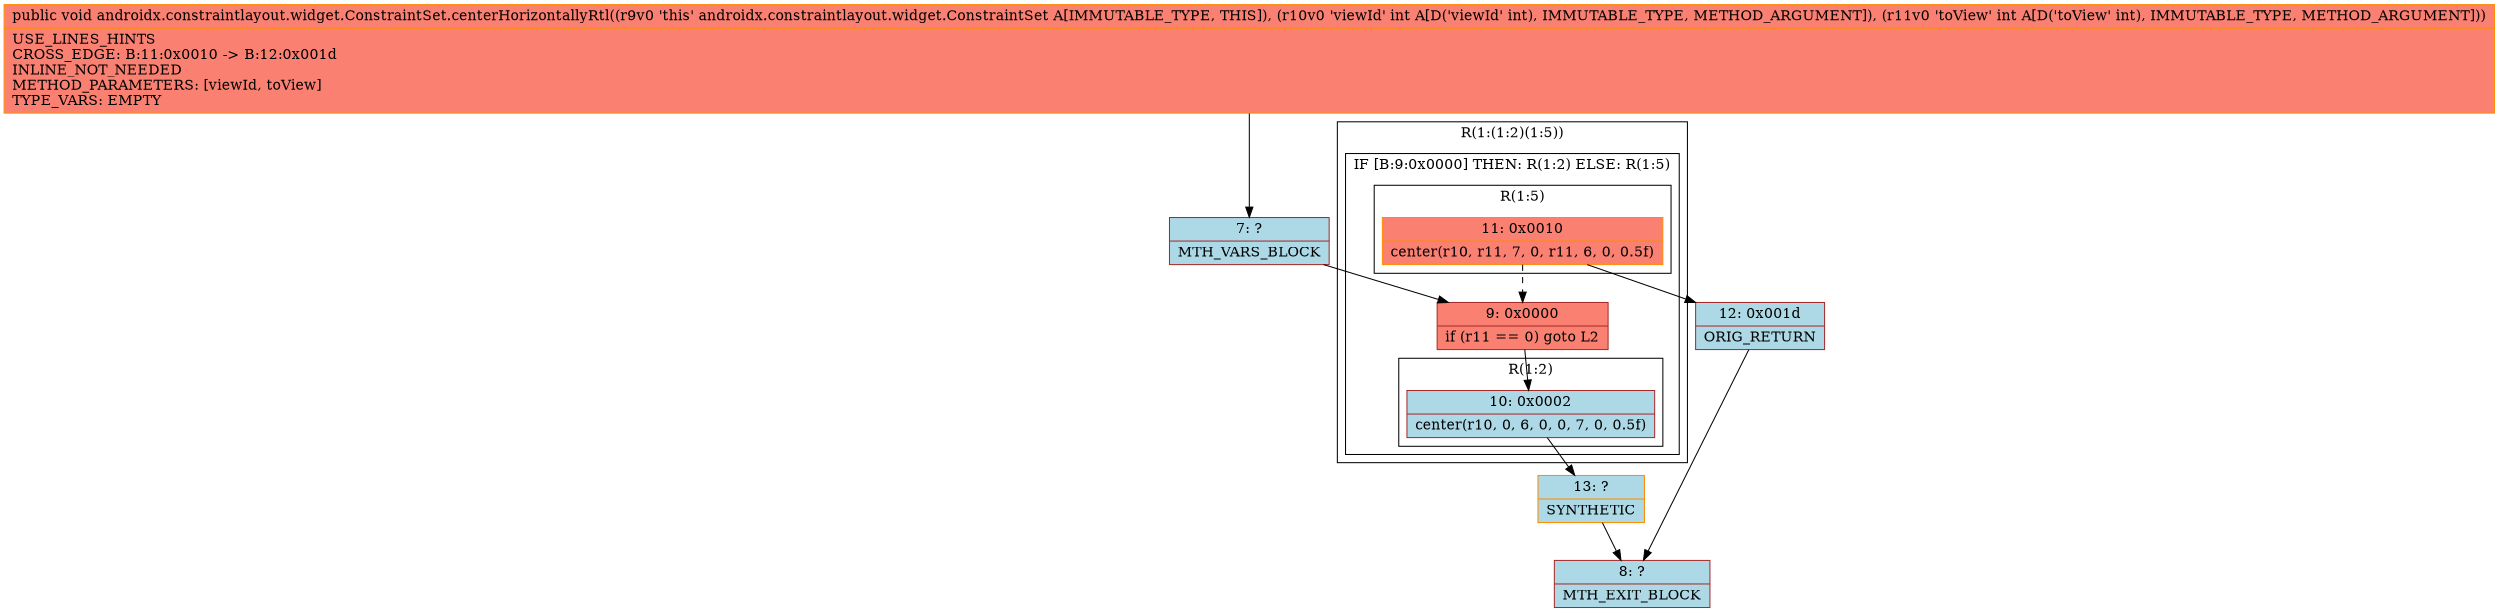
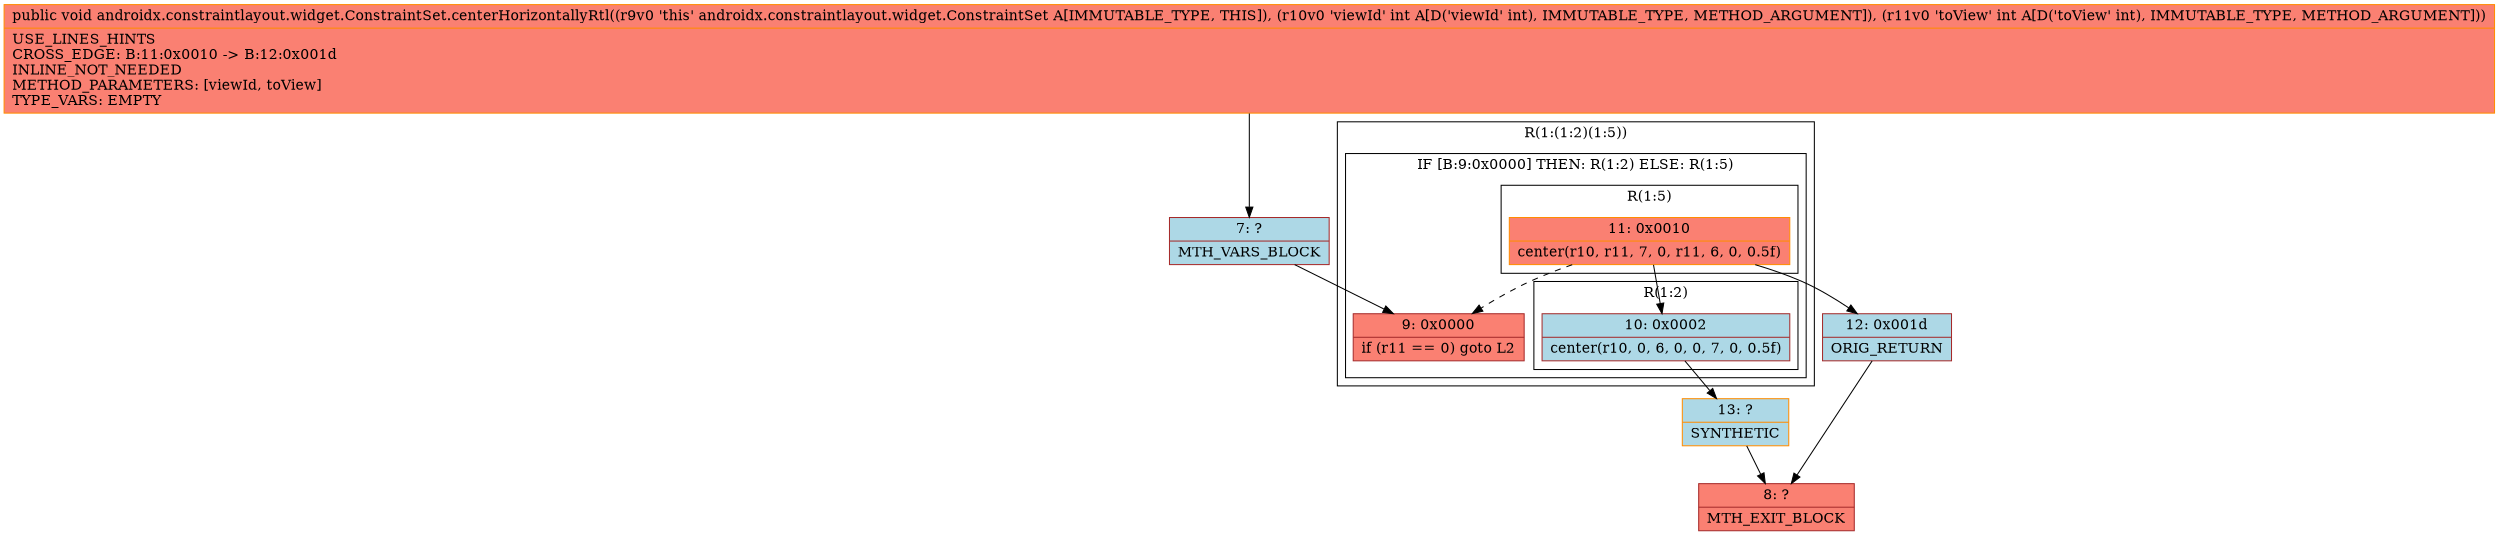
(1526, 365) -> (1658, 288)
(1632, 584) -> (1776, 507)
